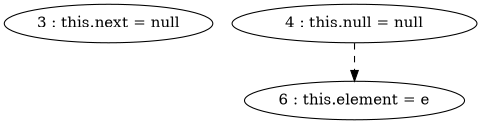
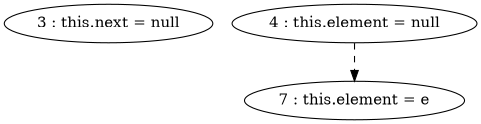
(355, 24) -> (355, 24)
(355, 101) -> (355, 101)
